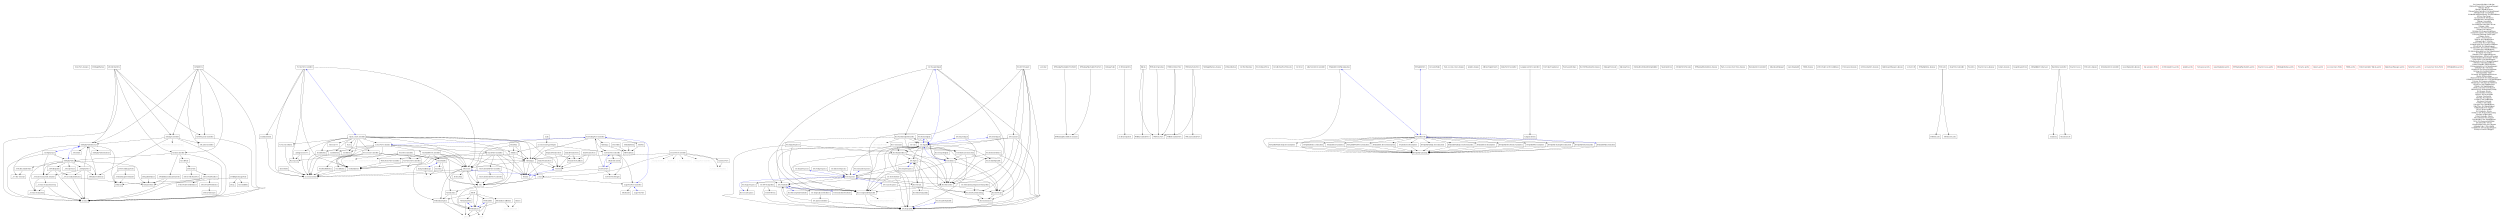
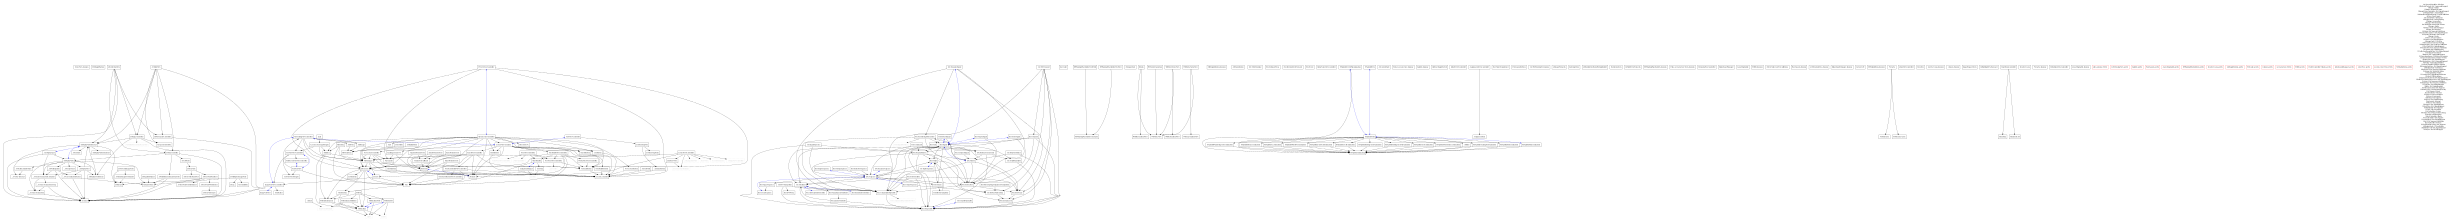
(284, 105) -> (646, 158)
none -> (573, 137)
(1535, 145) -> (1467, 145)
(614, 161) -> (297, 161)
